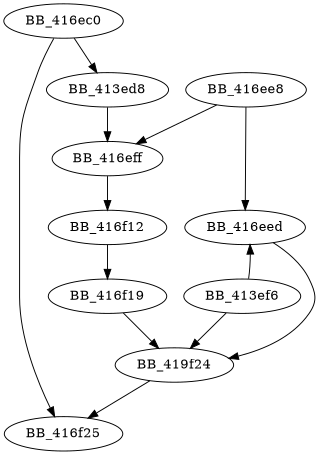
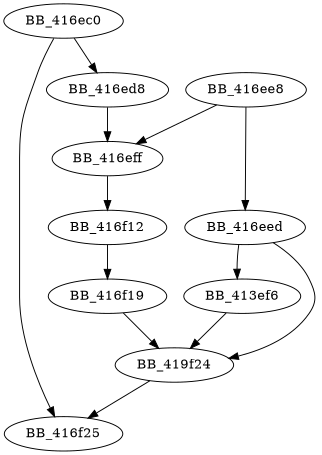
(107, 90) -> (107, 90)
(250, 266) -> (238, 257)
